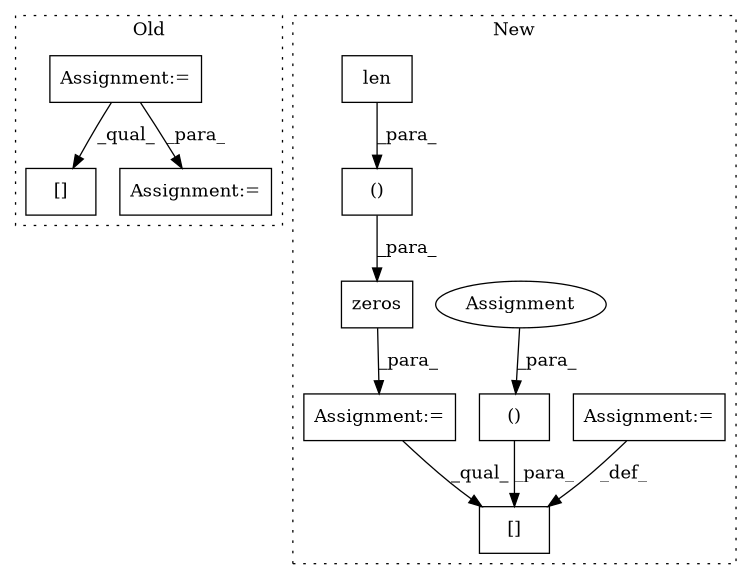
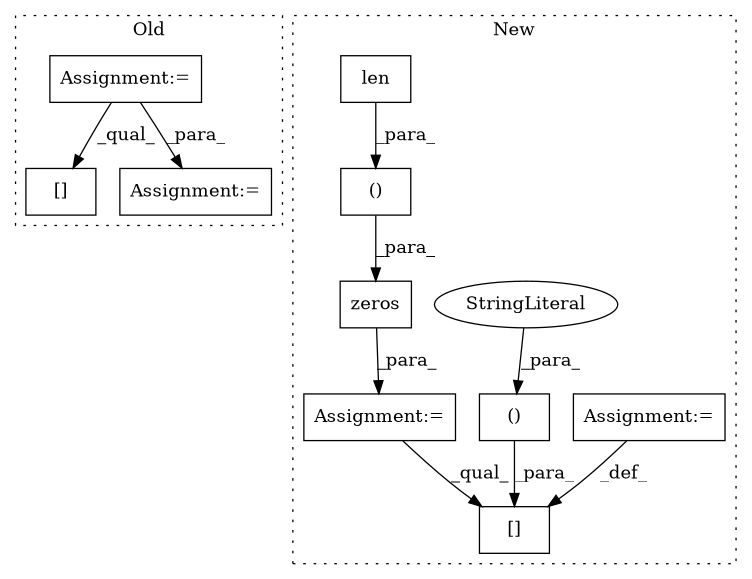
(521, 305) -> (526, 305)
